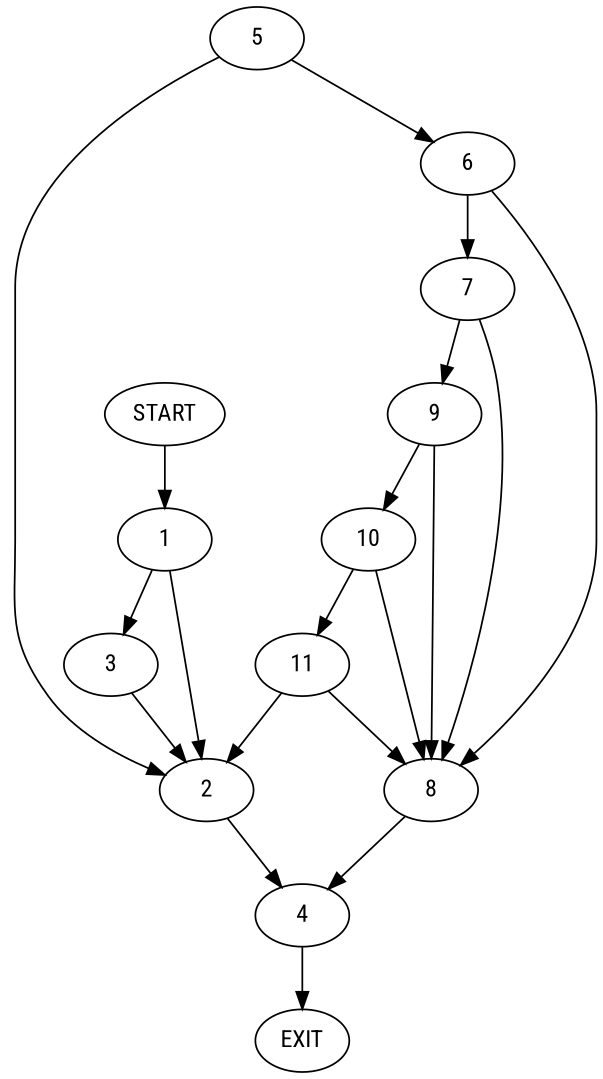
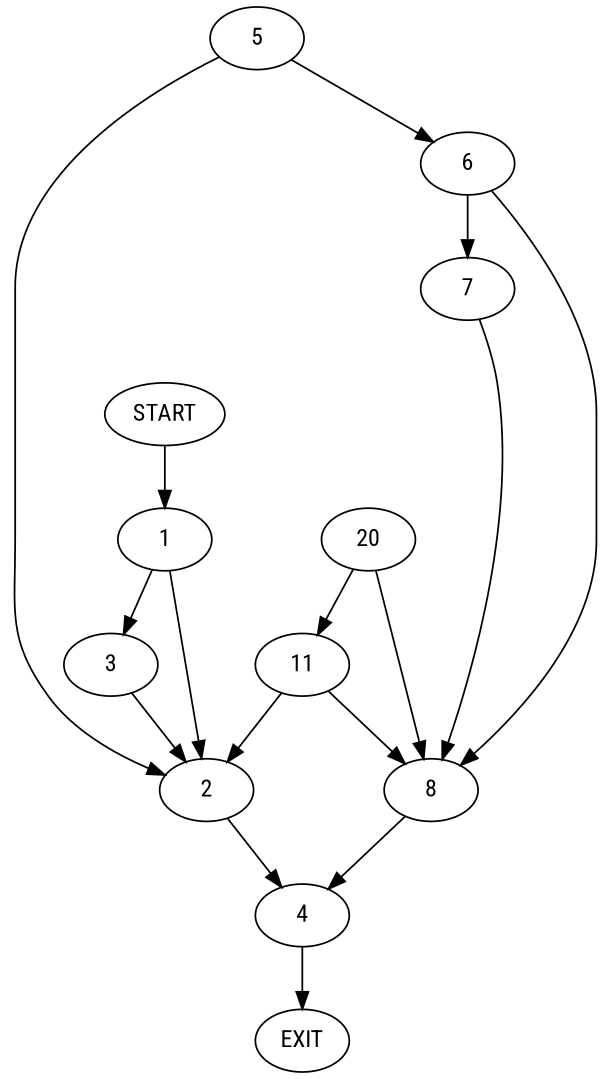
(435, 414) -> none
(368, 539) -> (368, 539)
